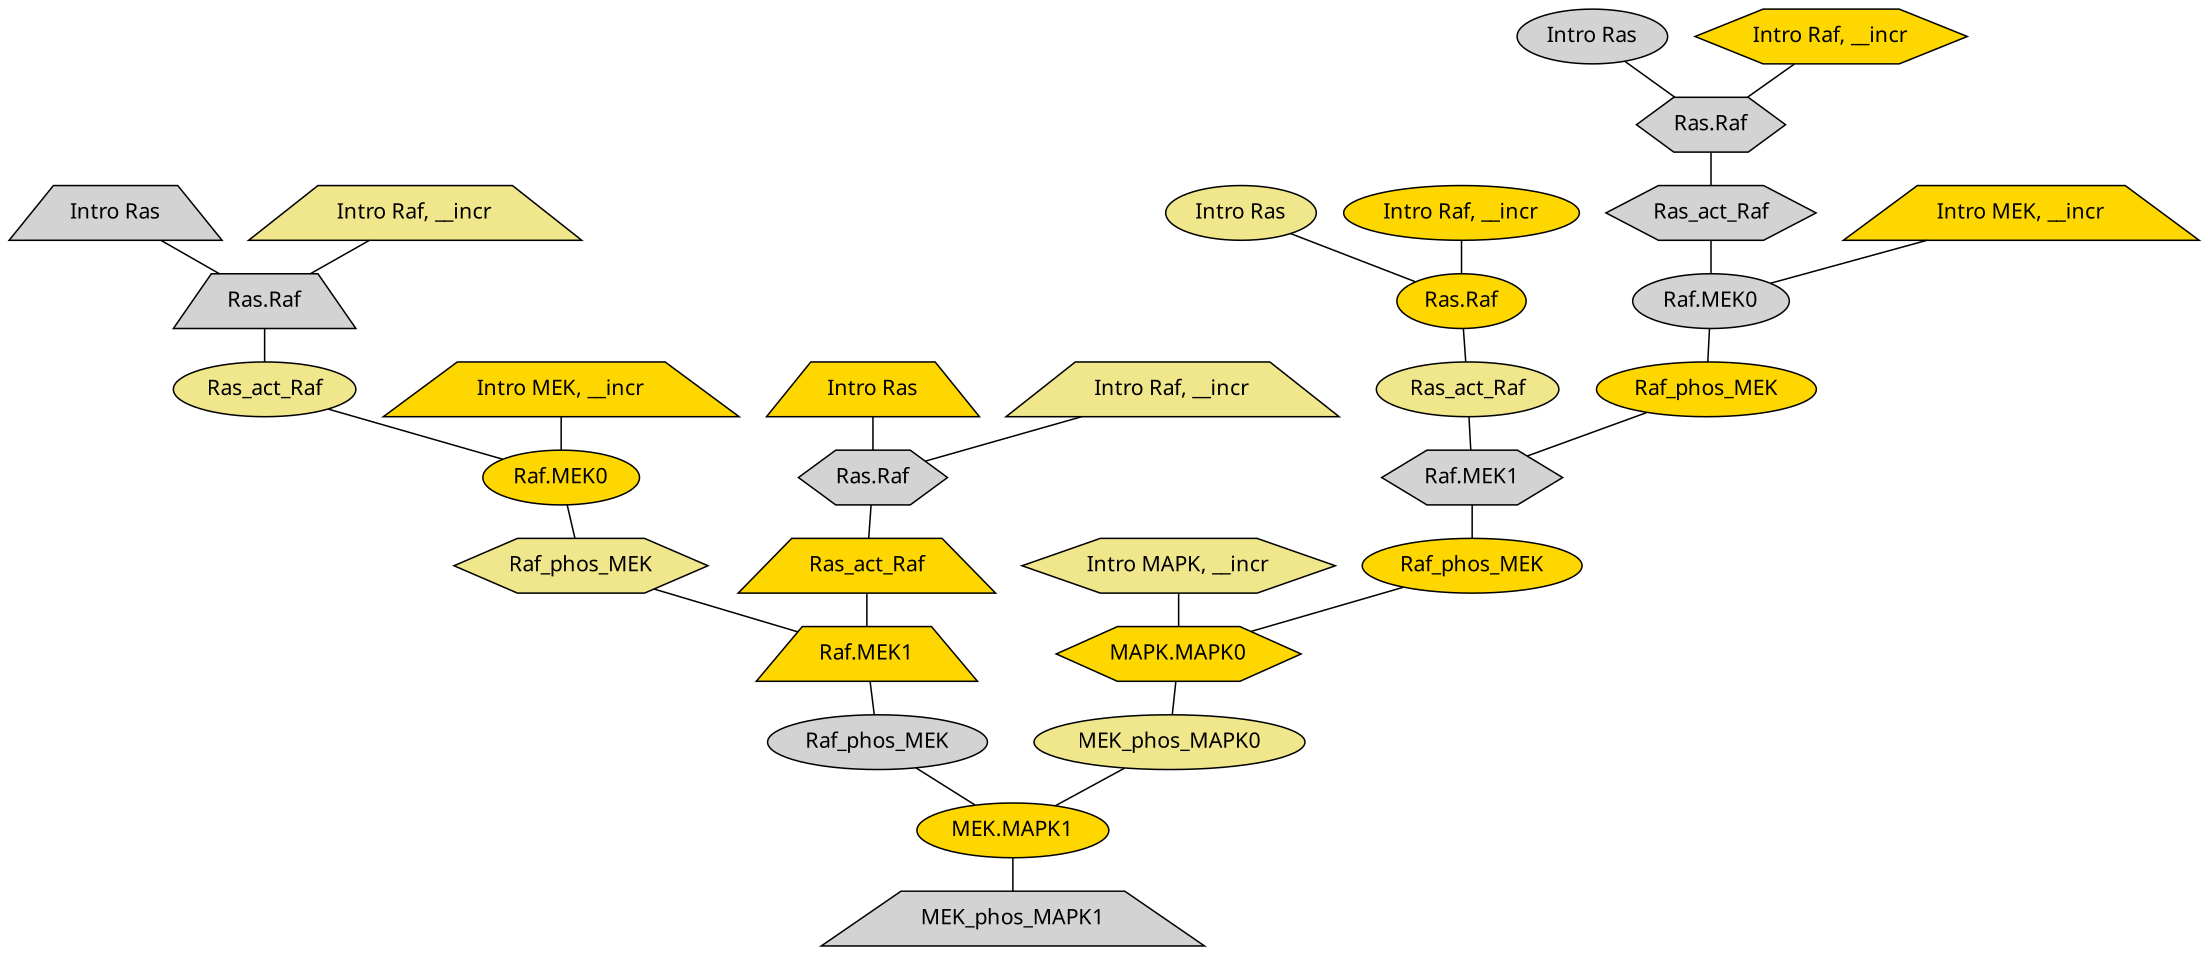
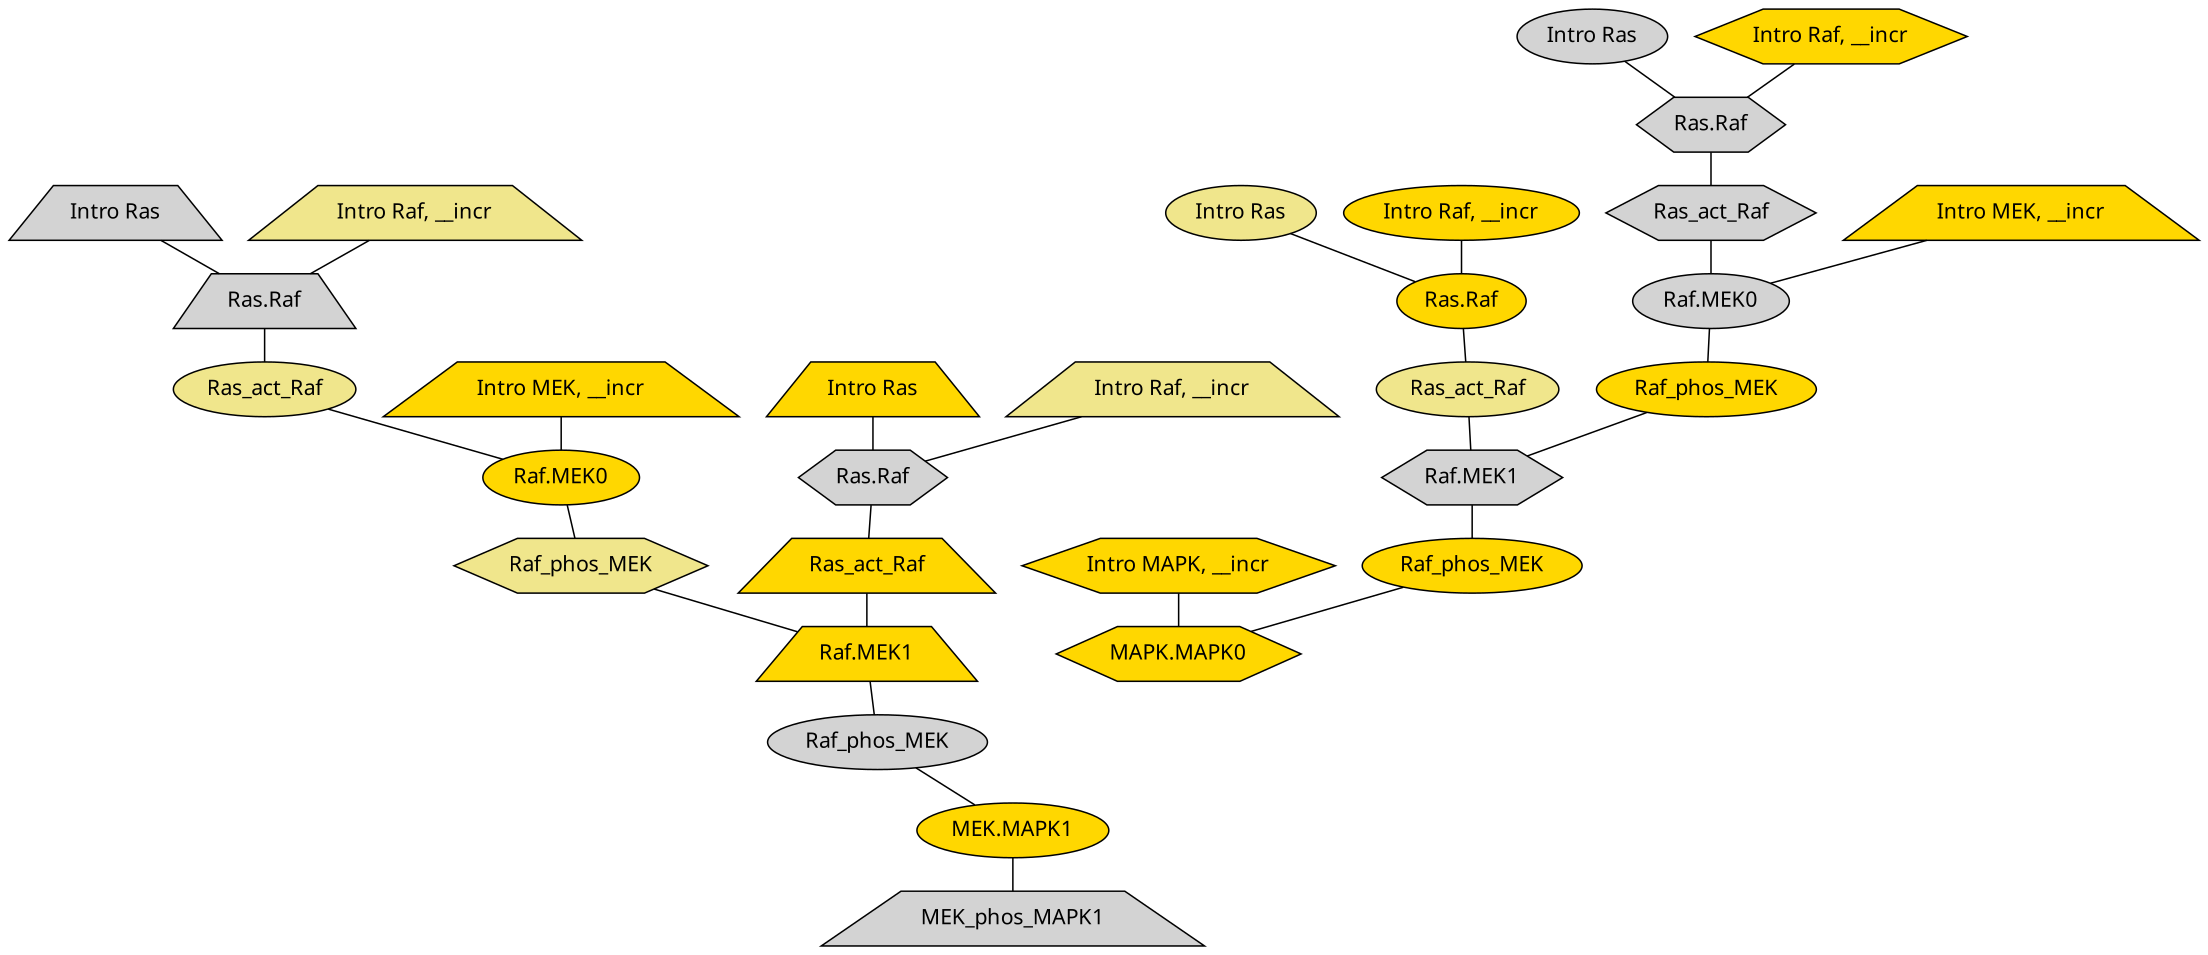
(1179, 566) -> (1179, 566)
(1170, 742) -> none
